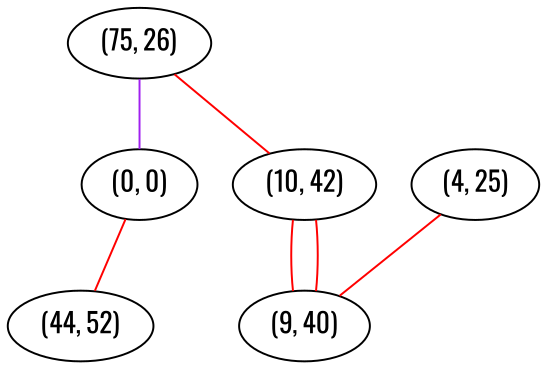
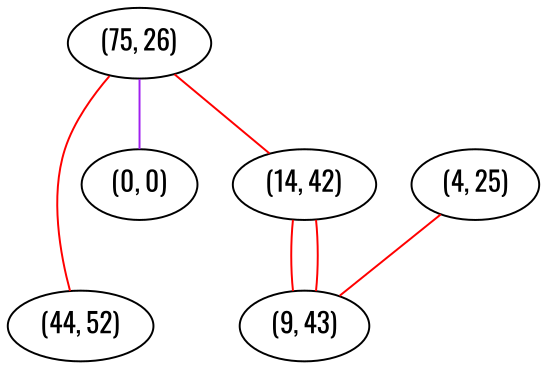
(305, 185) -> (305, 185)
(110, 255) -> (59, 177)
(305, 326) -> (305, 326)
